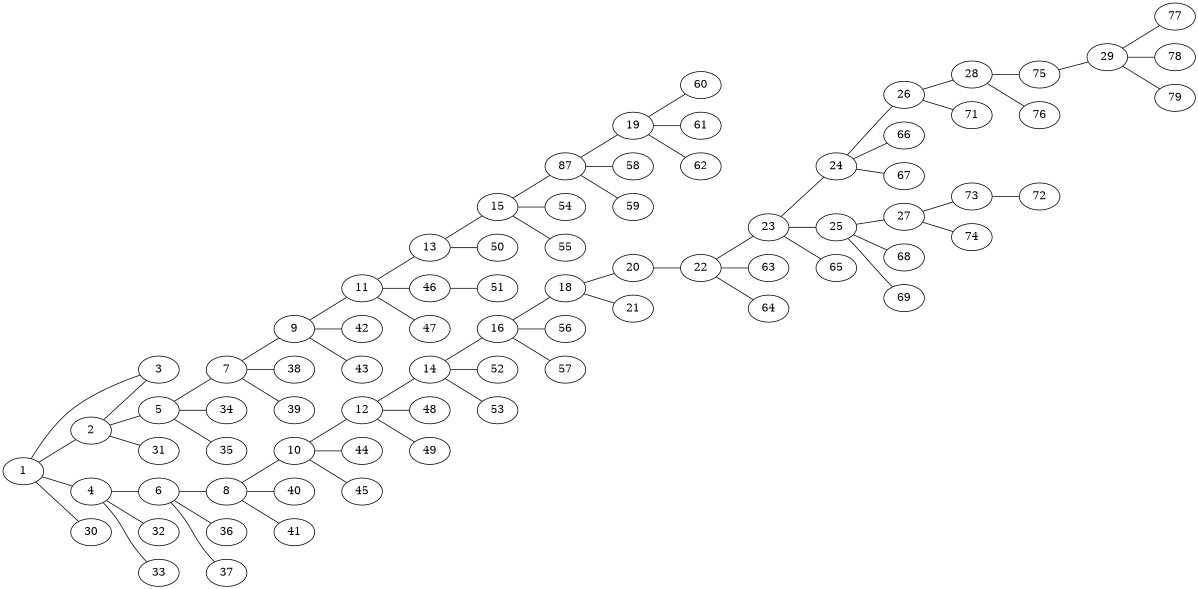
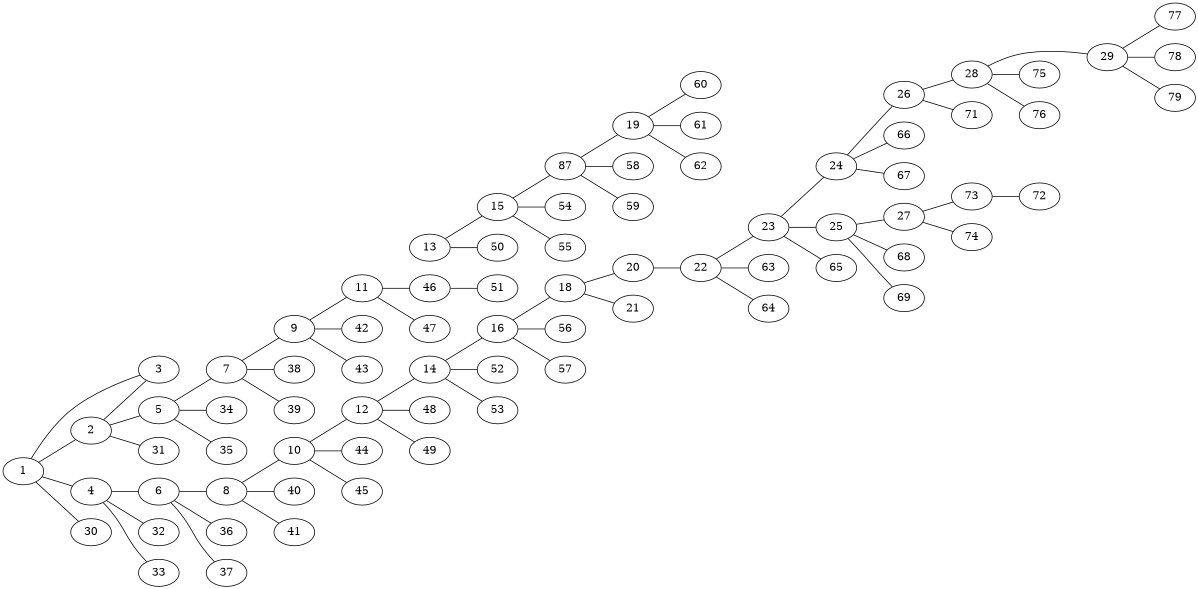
(1073, 66) -> (1036, 52)
(396, 268) -> none
